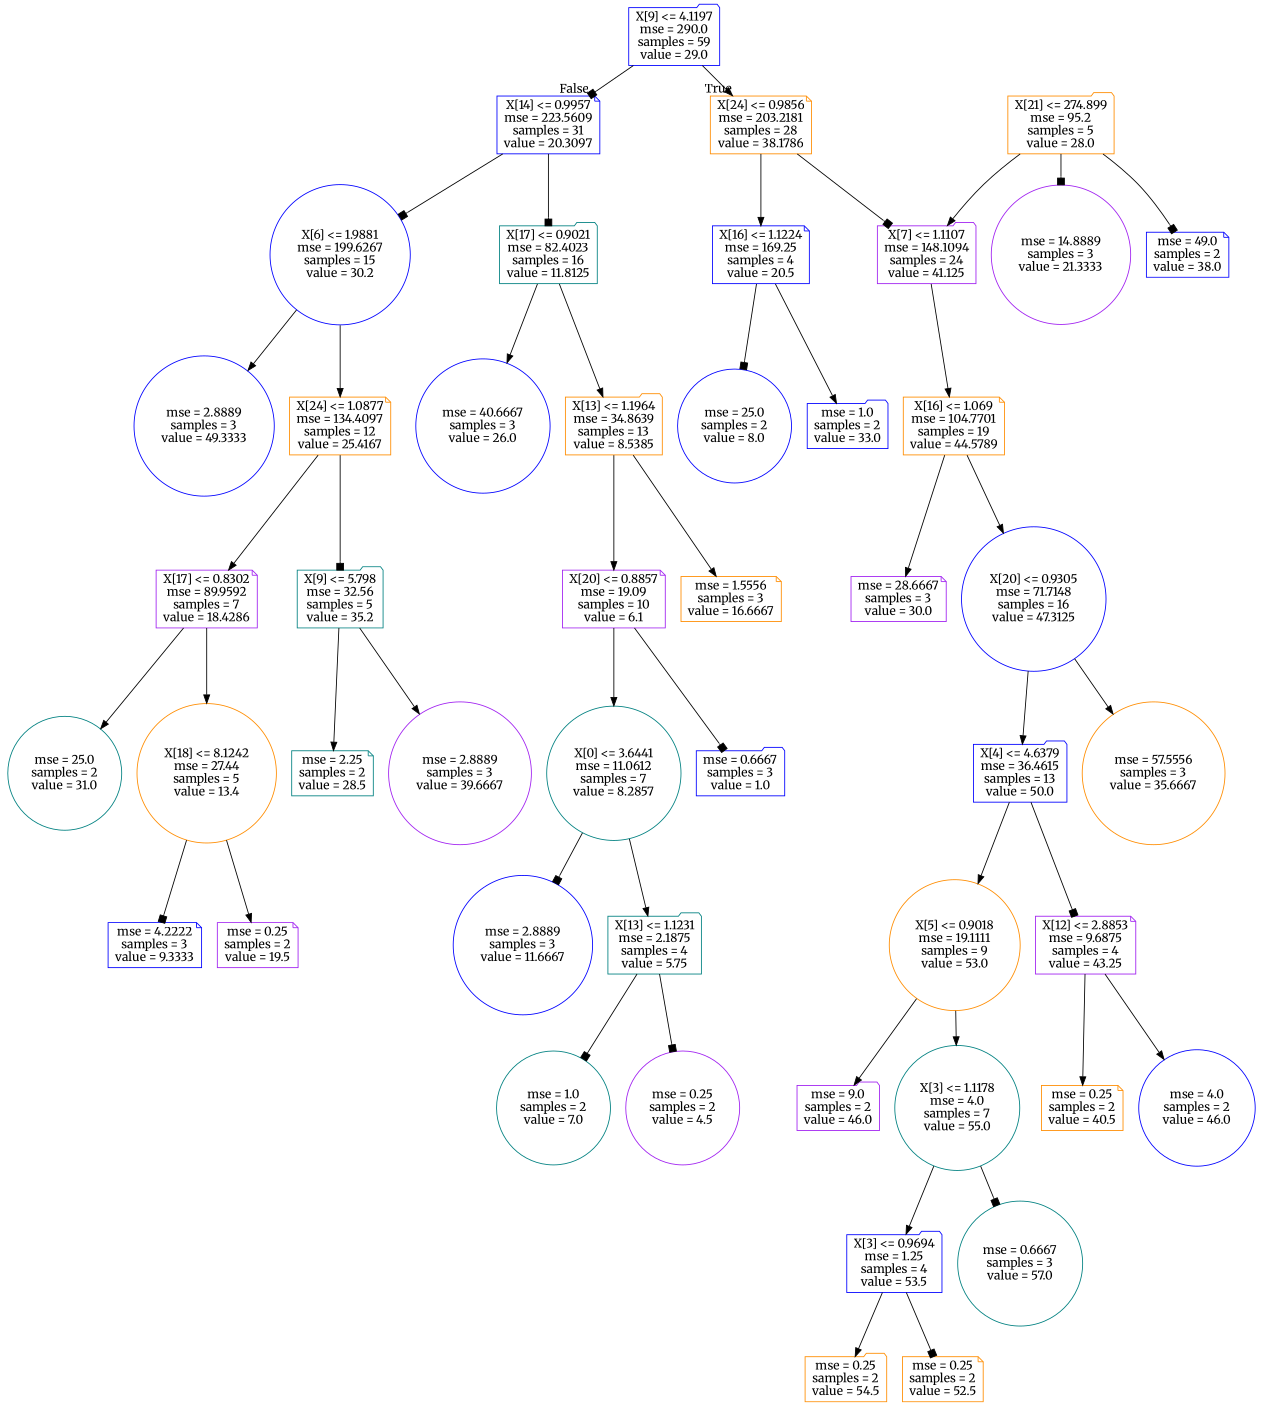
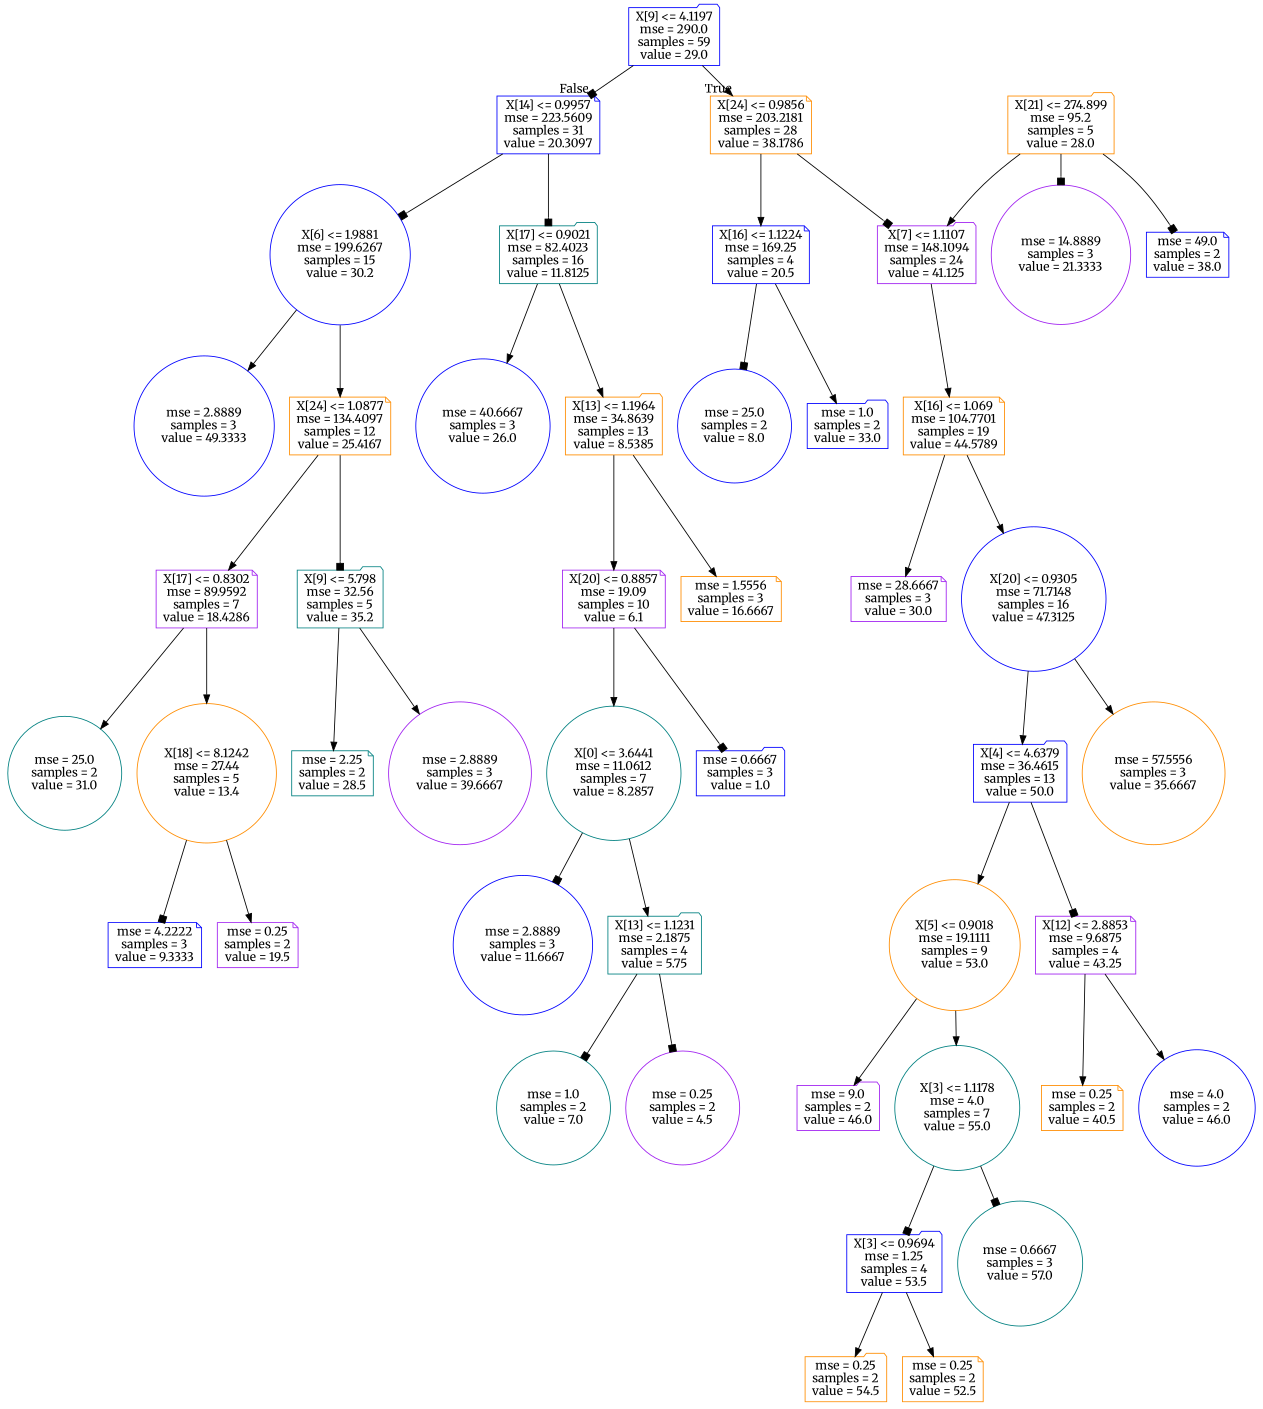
(922, 1196) -> (922, 1196)
(918, 1321) -> (918, 1321)
